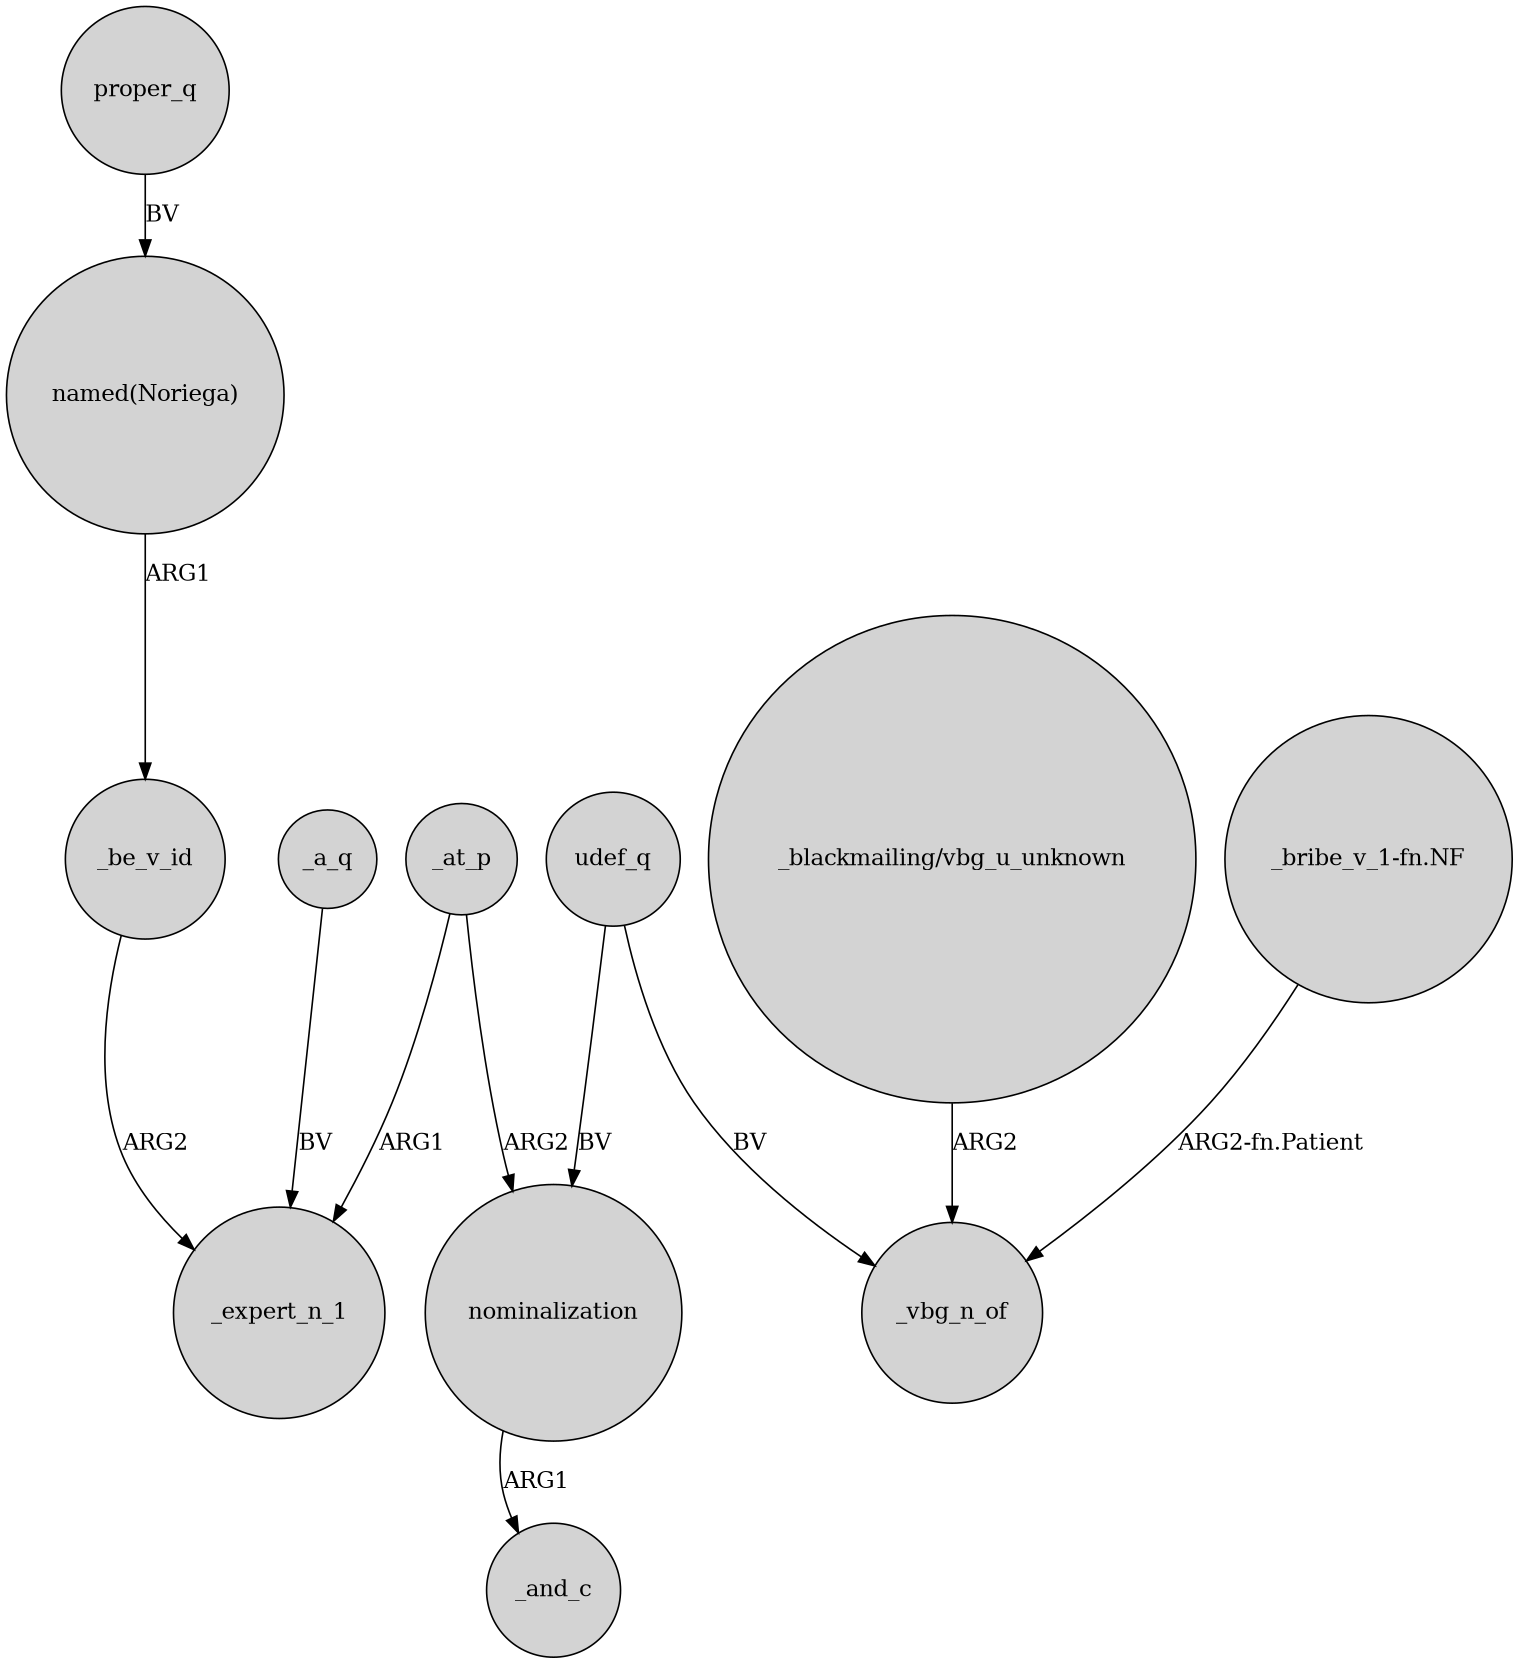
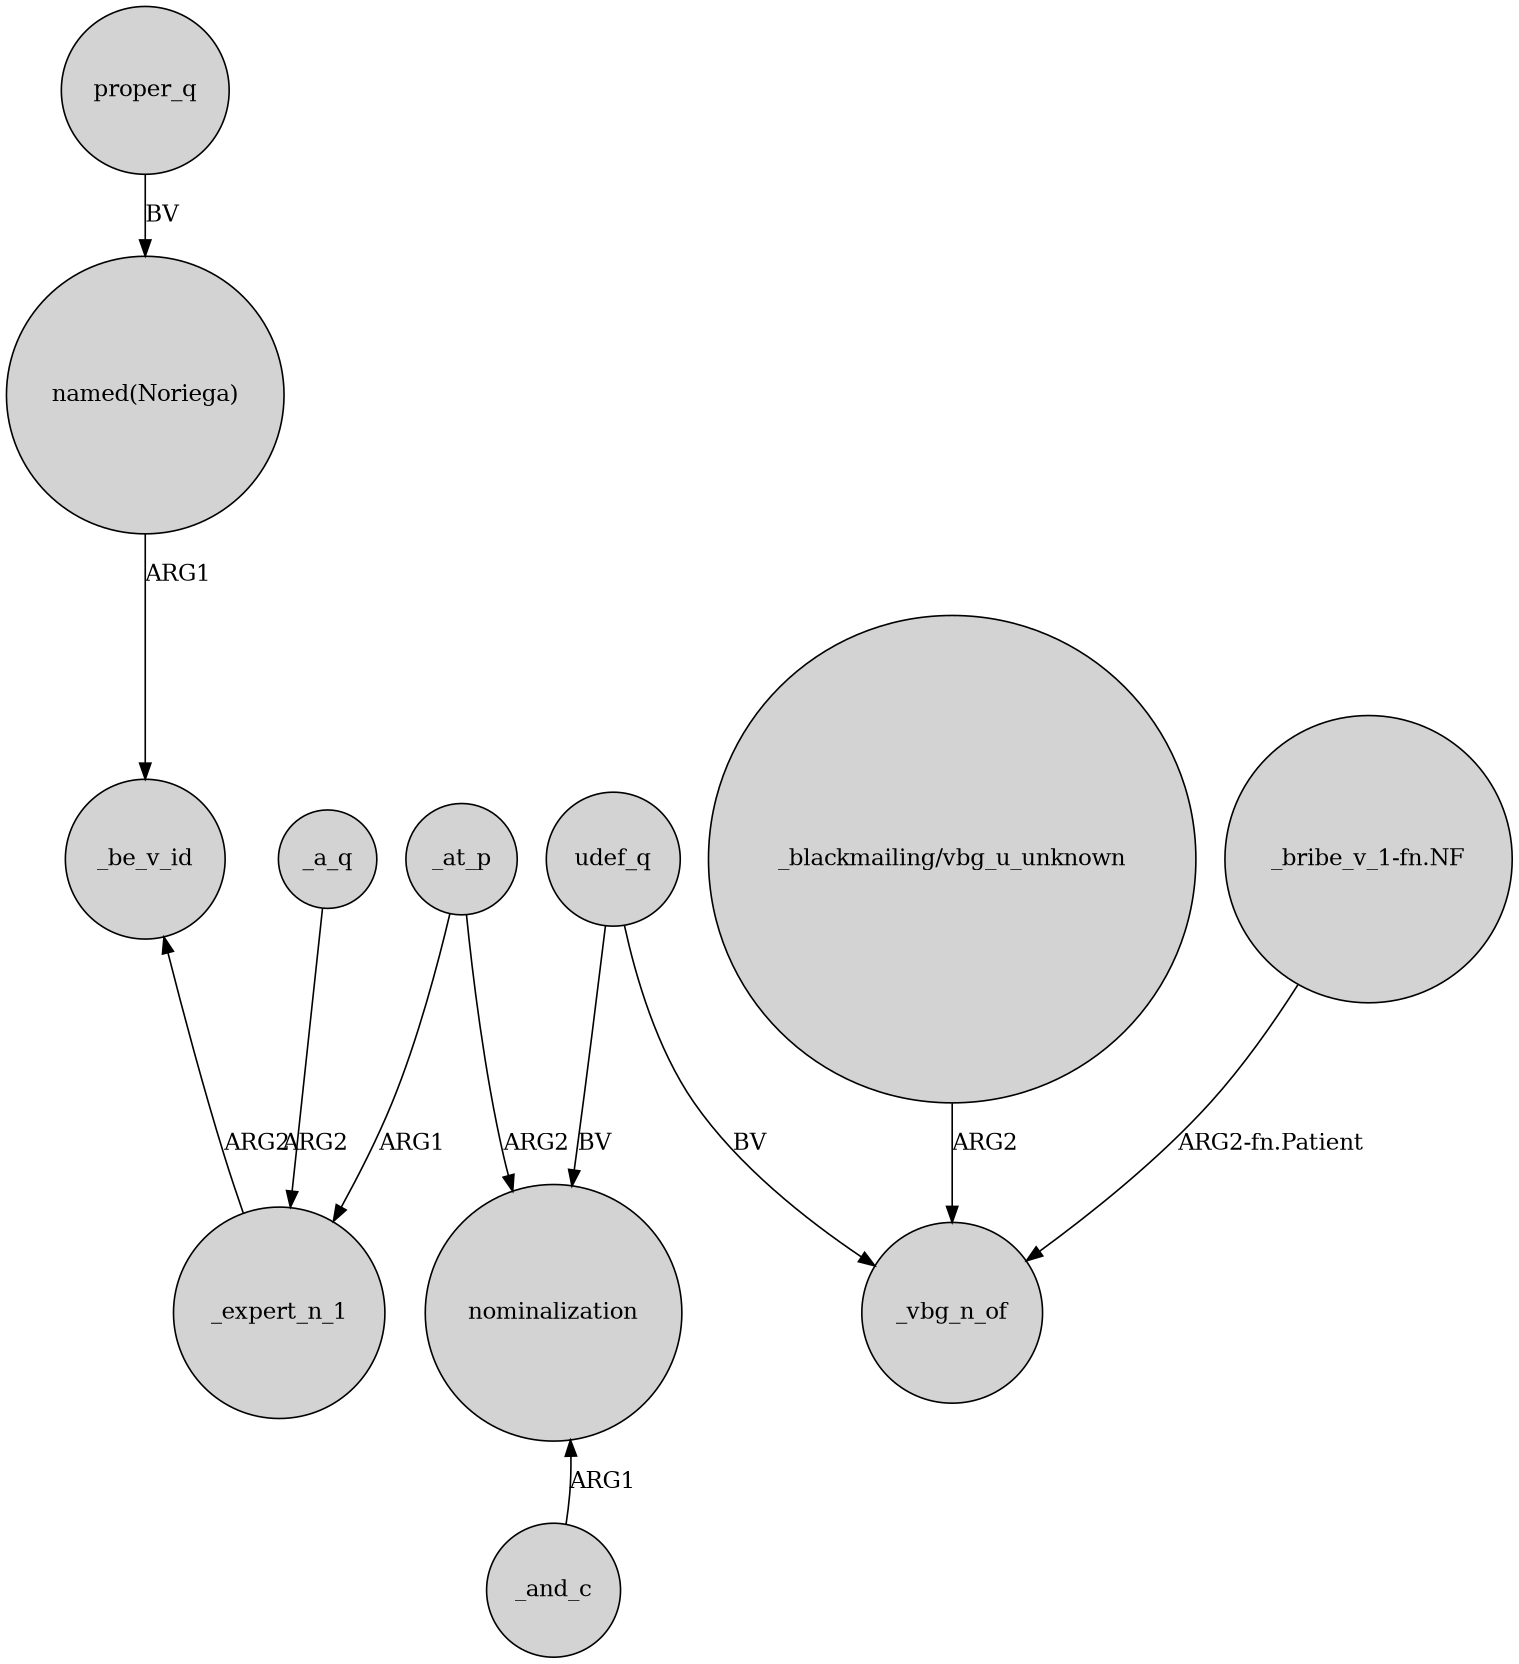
(108, 1097) -> (203, 1084)
(316, 1144) -> (316, 1144)
(500, 1475) -> (570, 1490)
